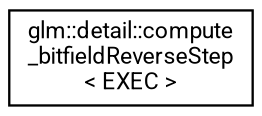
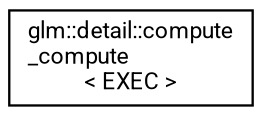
(131, 58) -> (131, 58)
